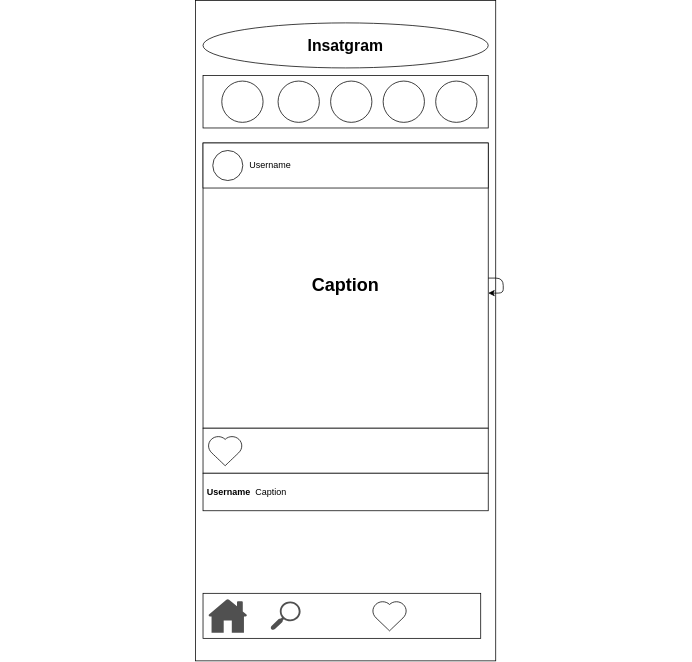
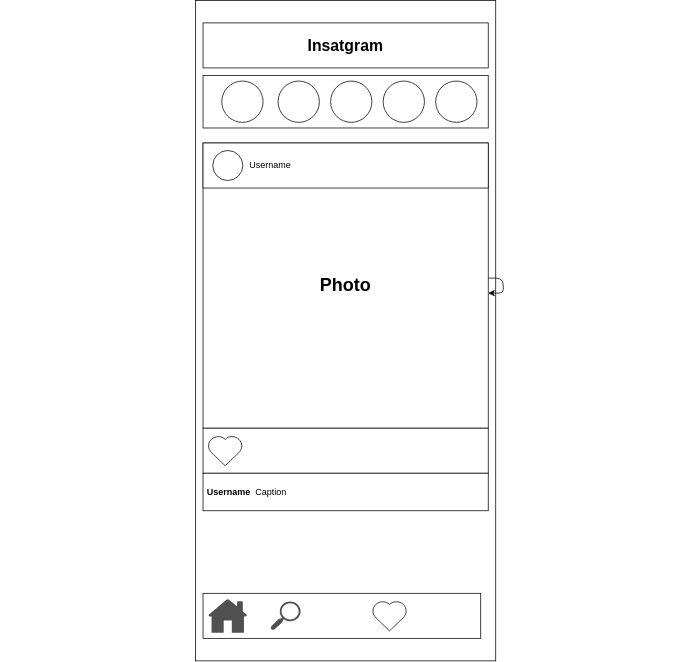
(345, 45) -> (345, 45)
(345, 285) -> (345, 285)
